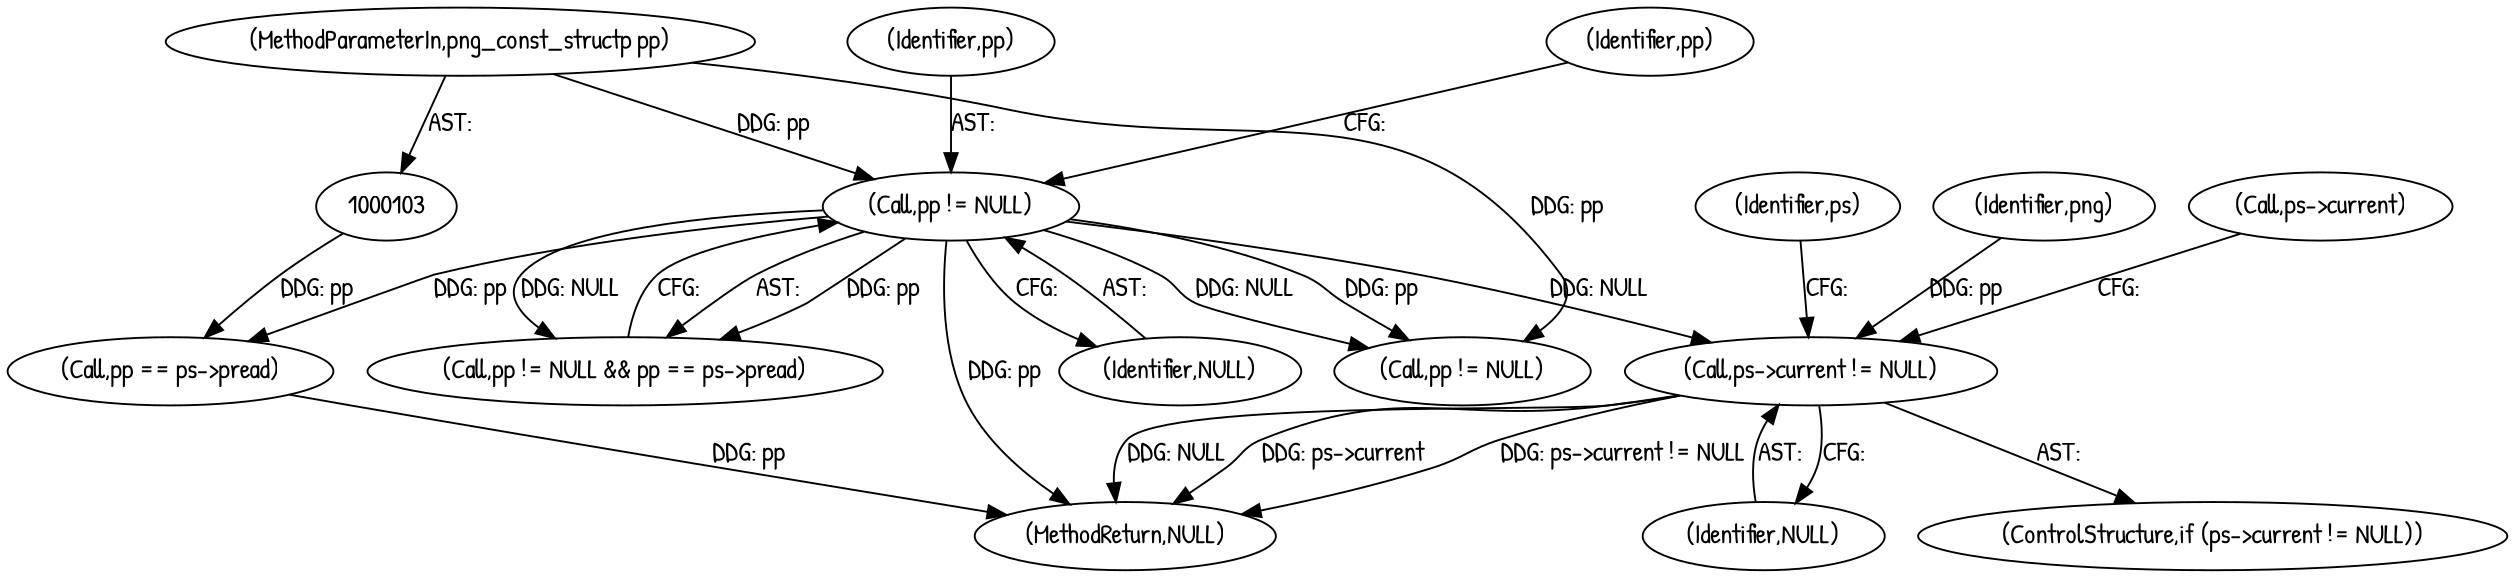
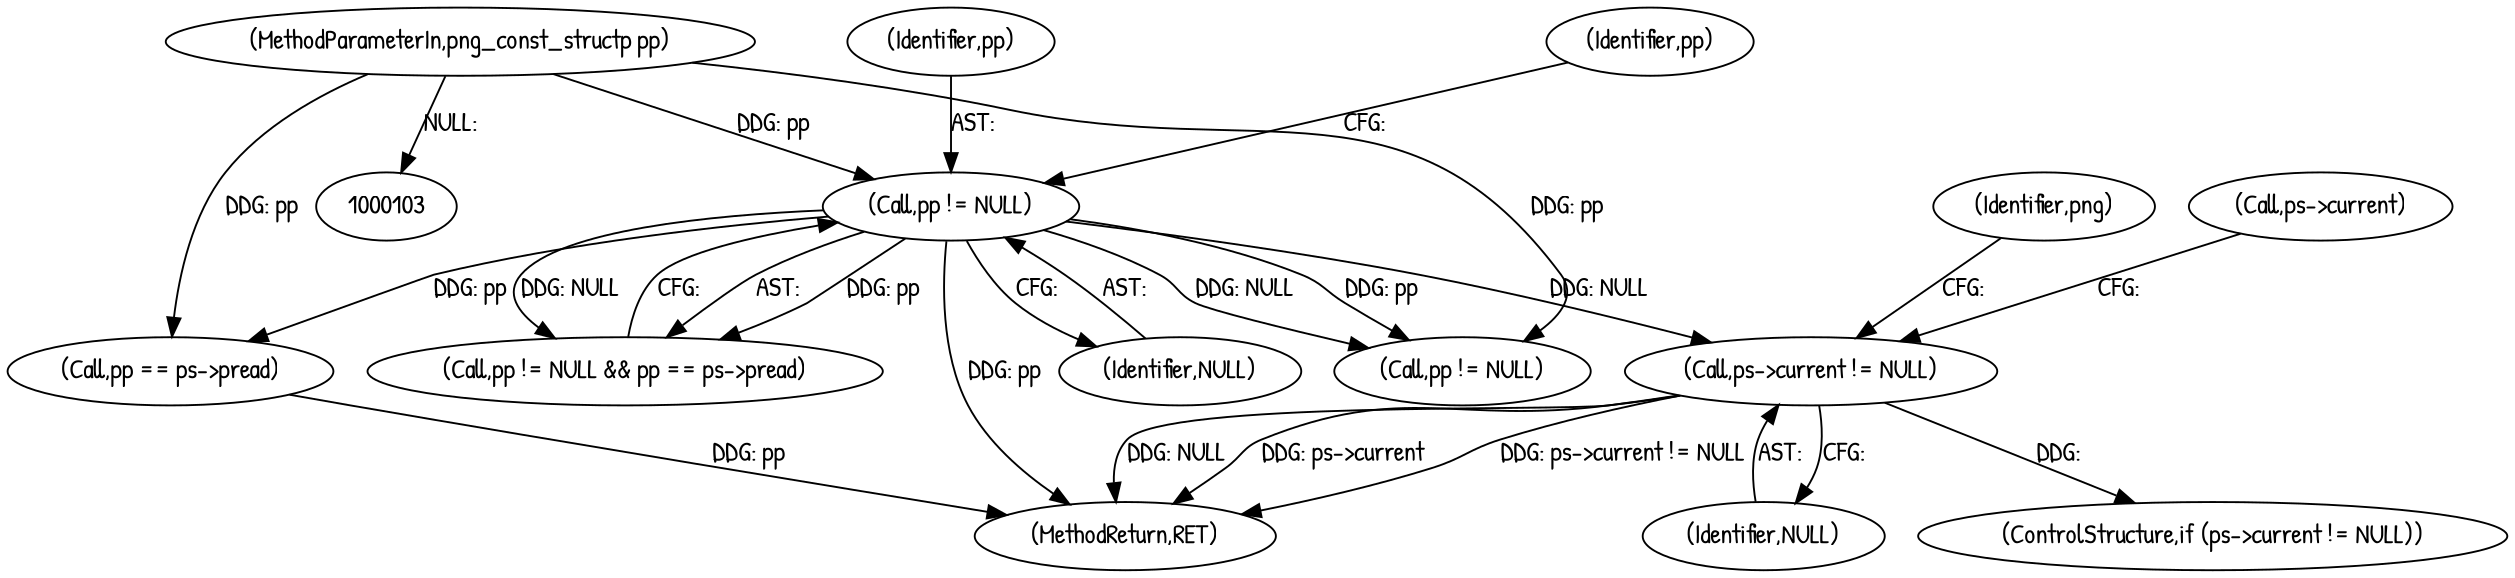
(454, 124) -> (454, 124)
(1798, 206) -> none
(279, 276) -> (232, 165)
(1966, 289) -> (1966, 289)
(2062, 454) -> (2062, 454)
(1125, 536) -> (1125, 536)
